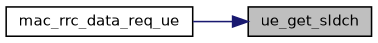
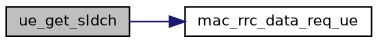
(213, 22) -> (150, 22)
